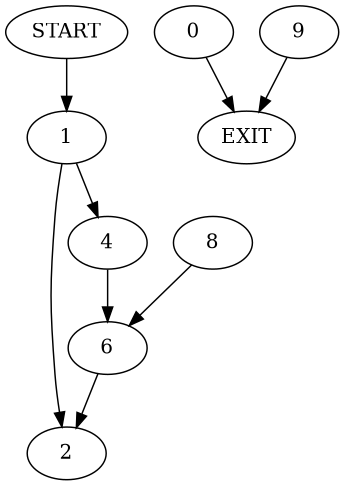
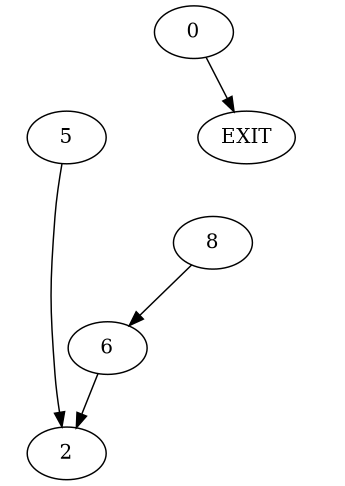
(67, 32) -> none
(299, 32) -> none
(67, 137) -> (67, 137)
(108, 243) -> none
